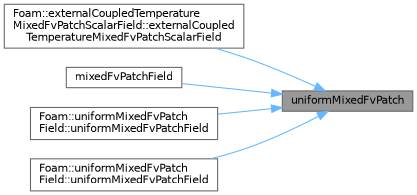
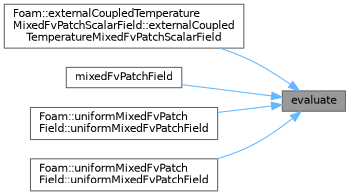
(348, 101) -> (314, 101)
